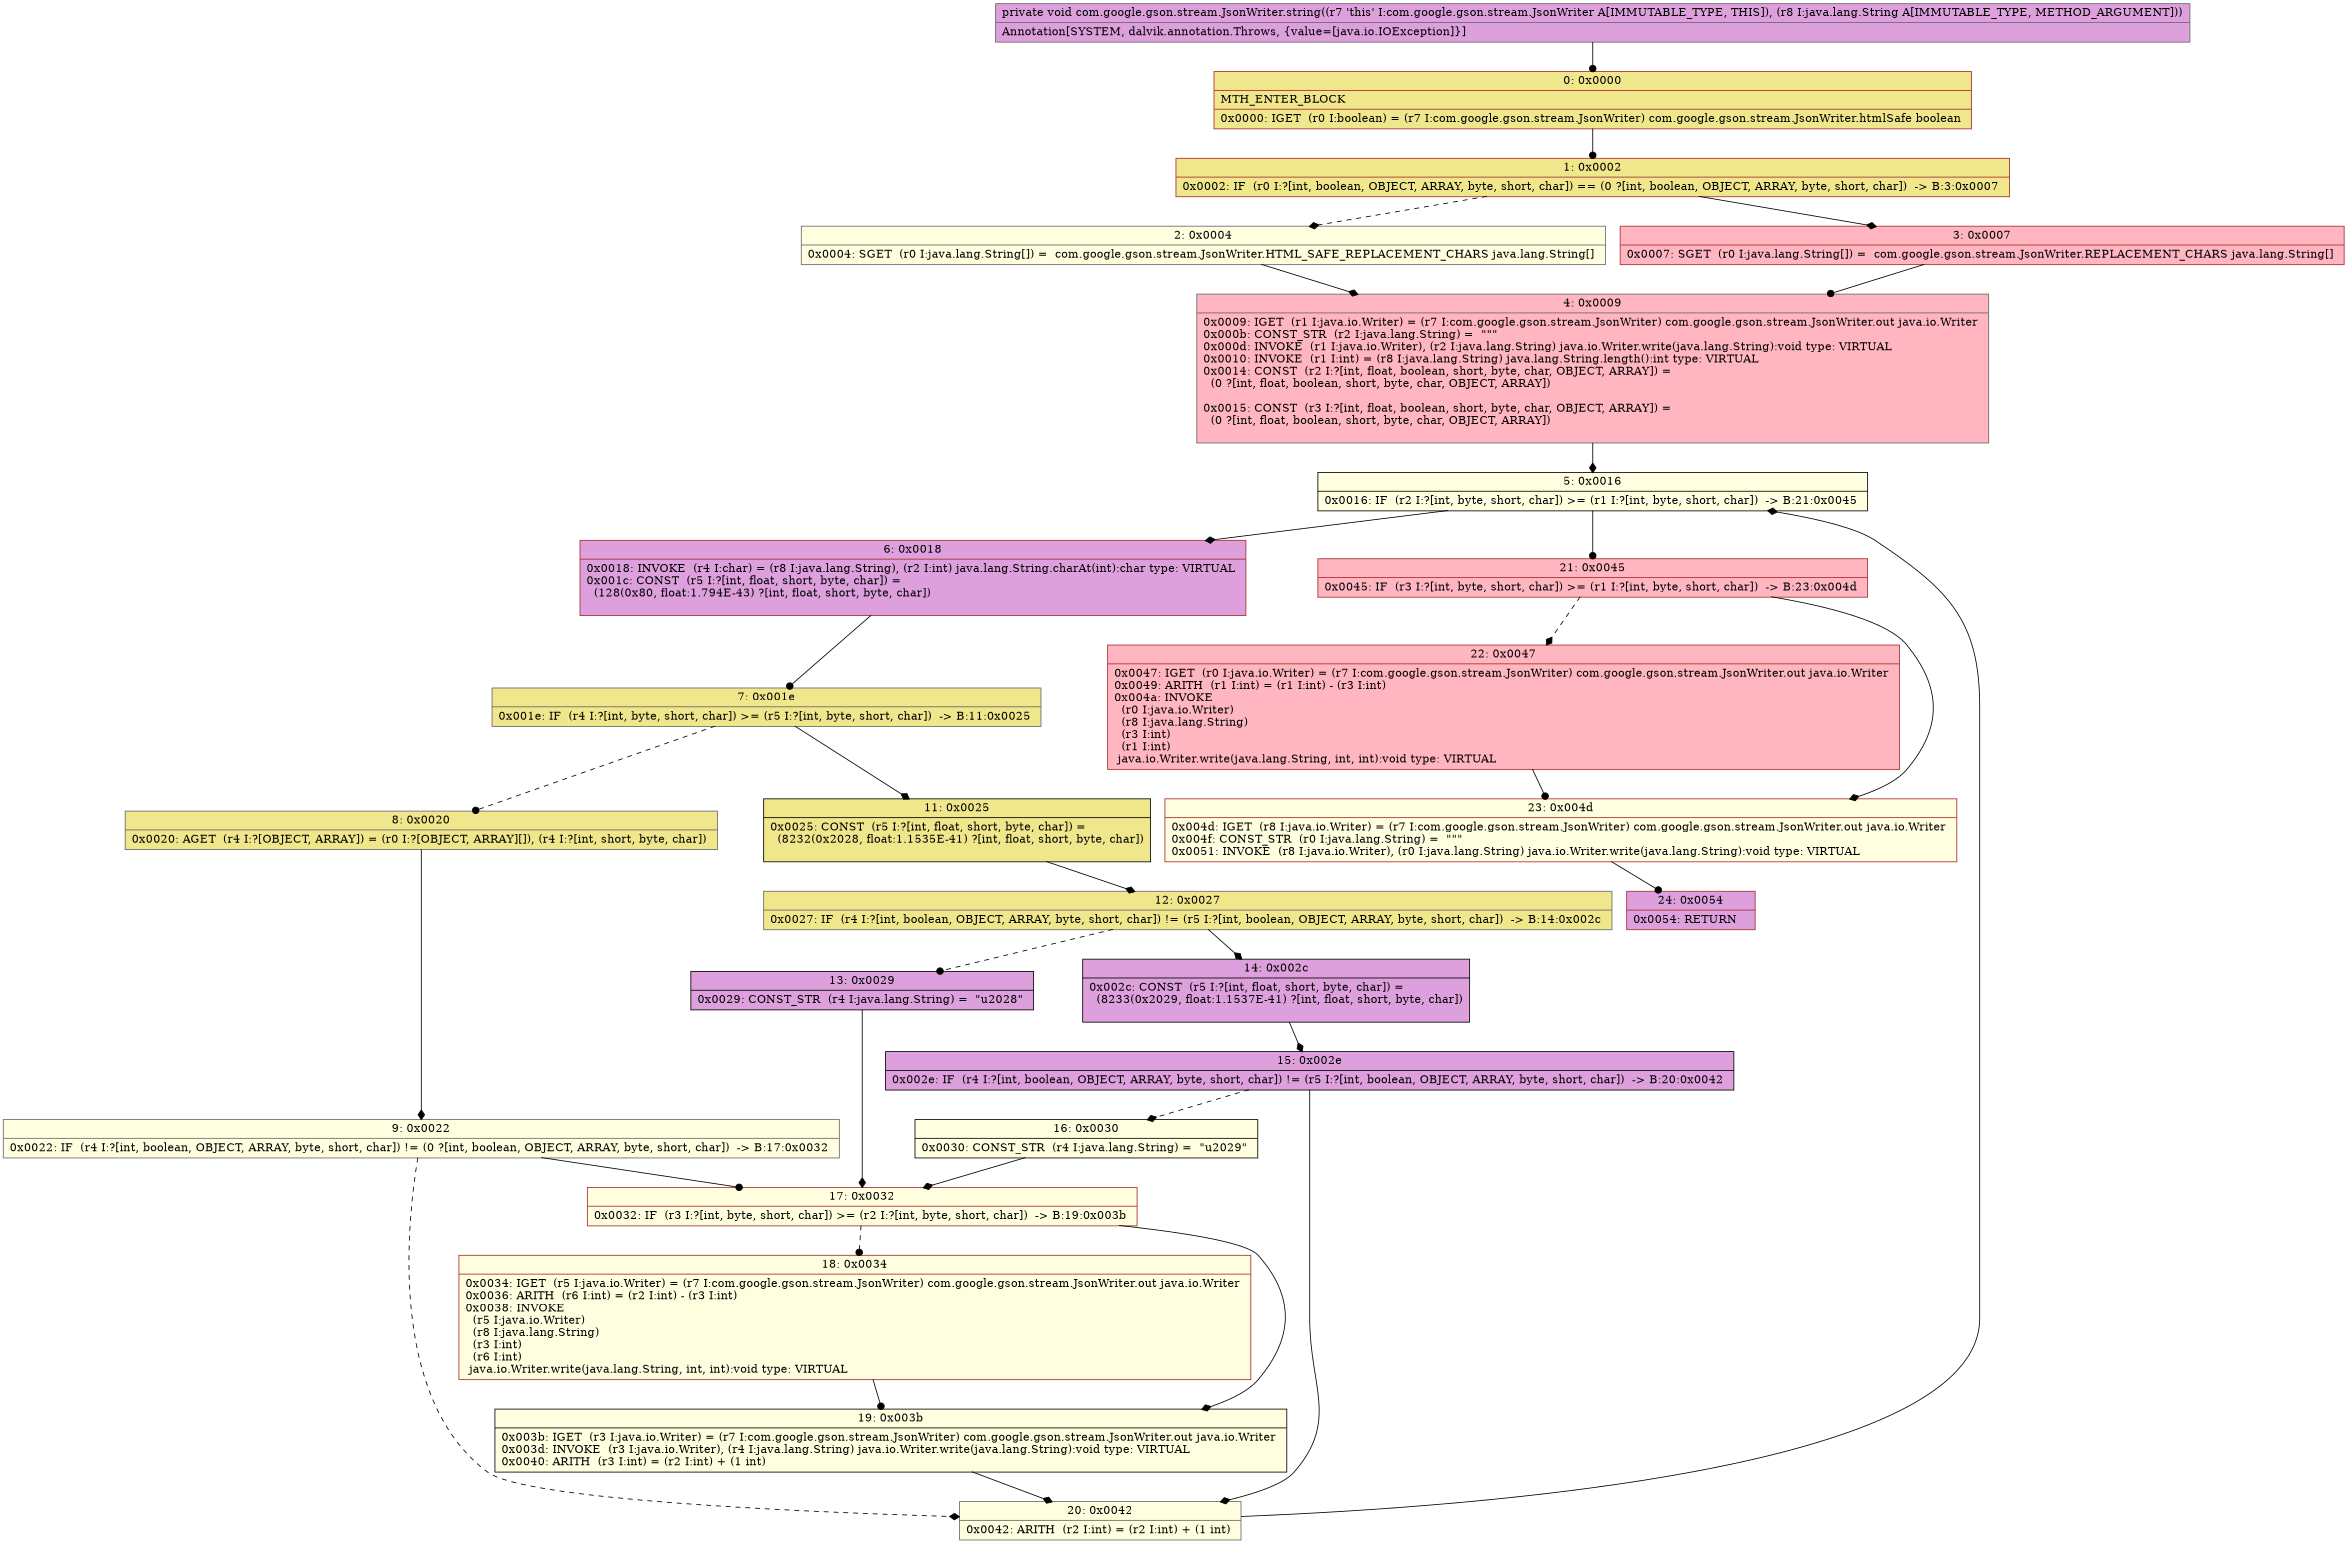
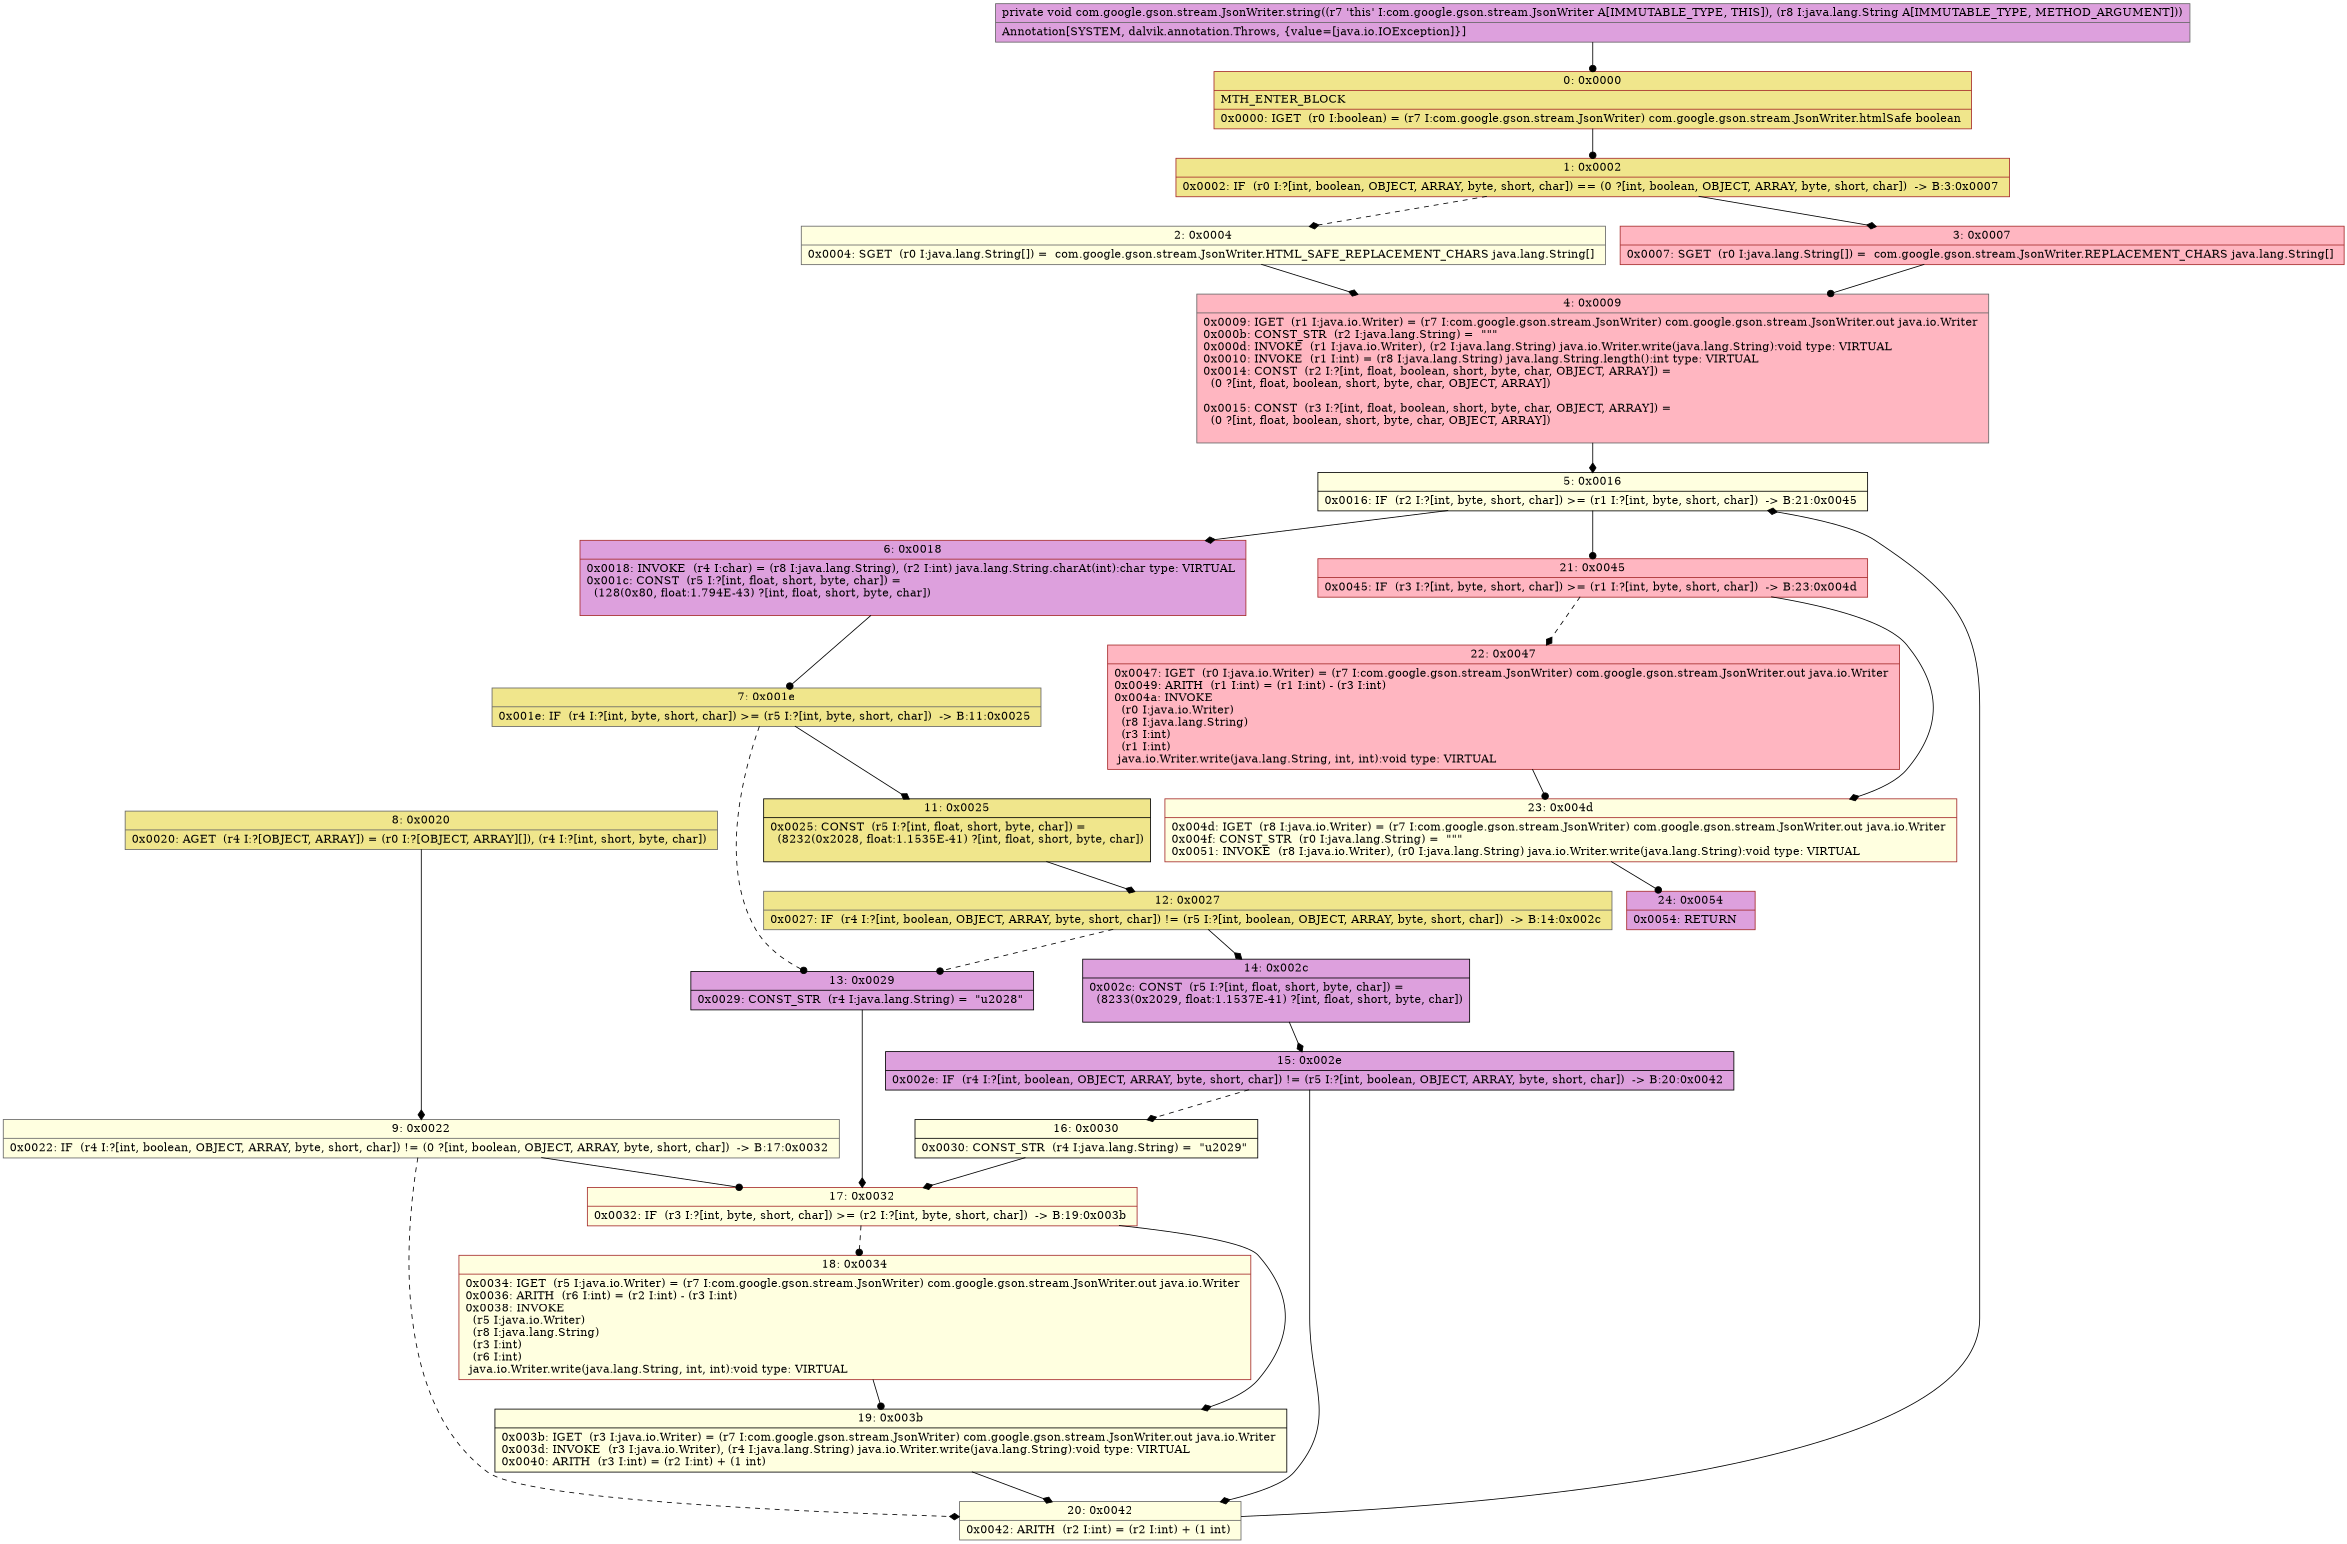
(597, 768) -> (737, 858)
